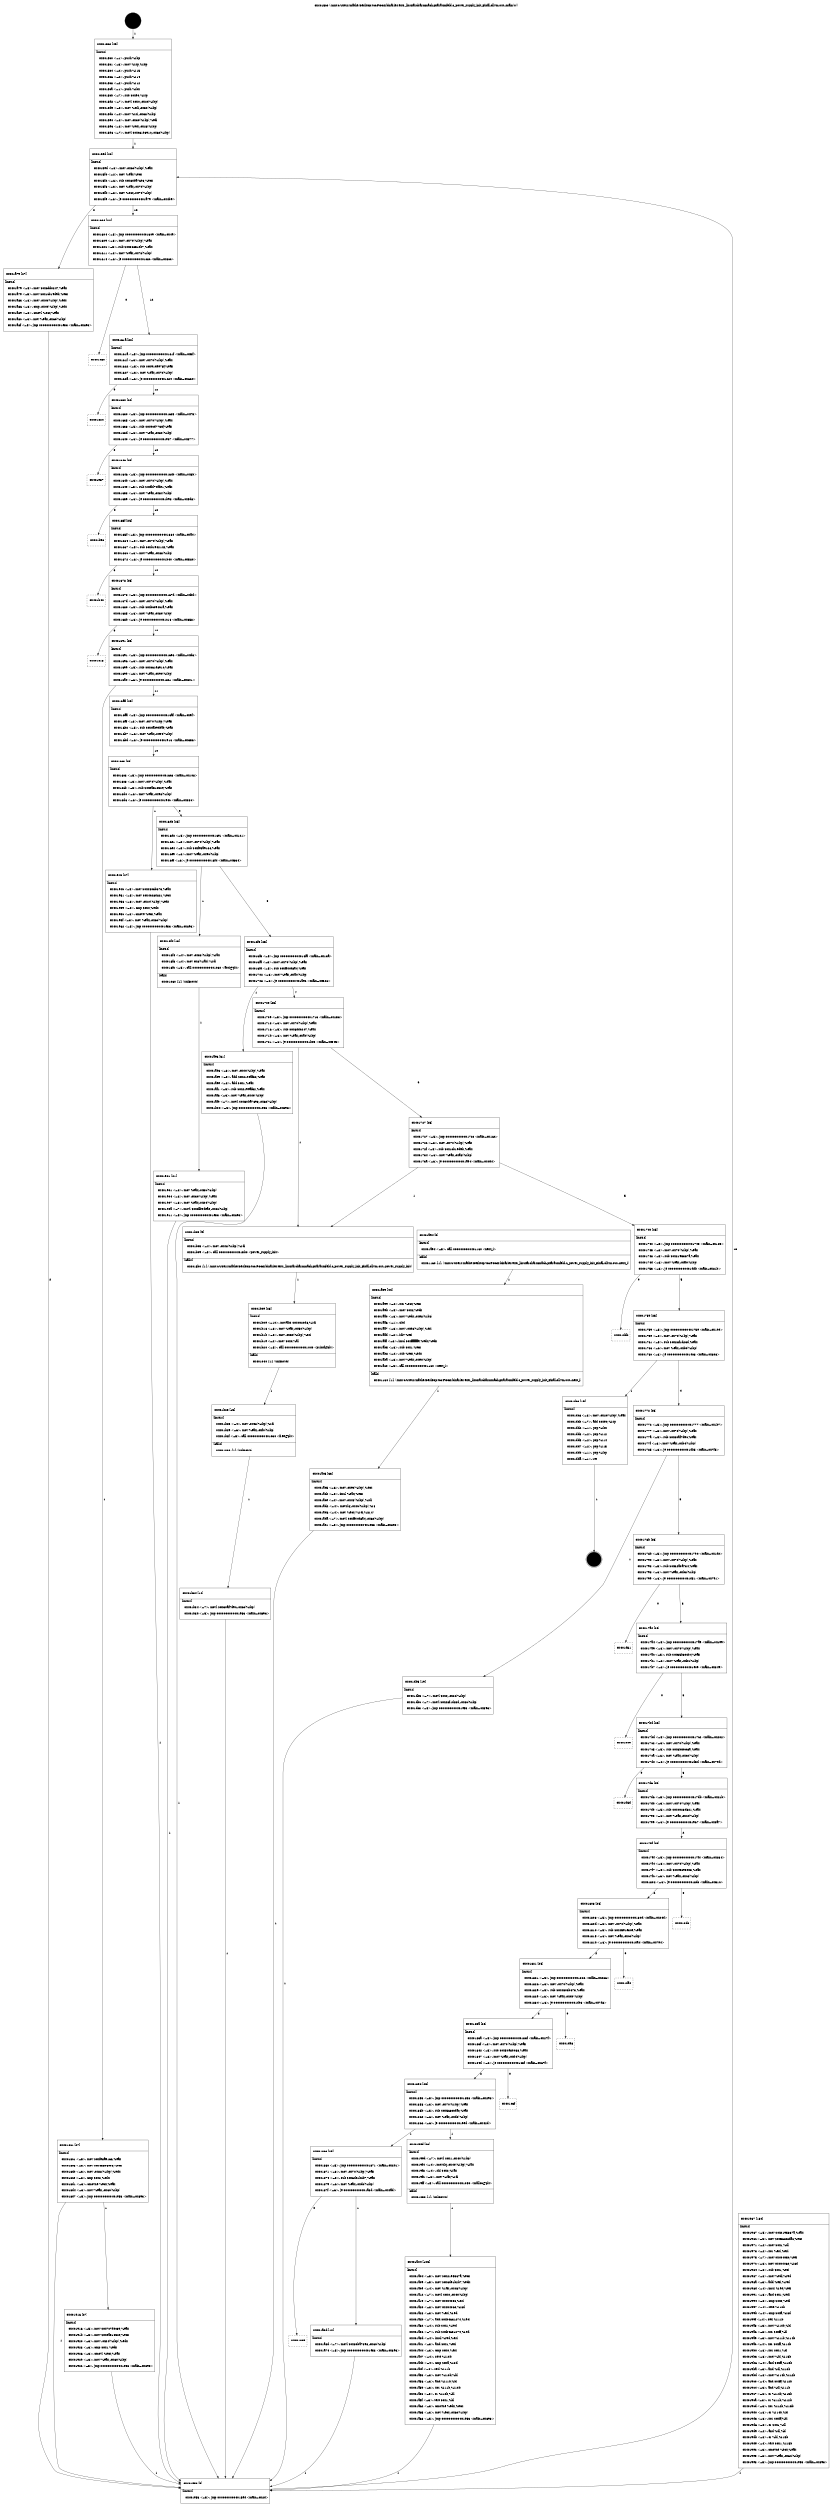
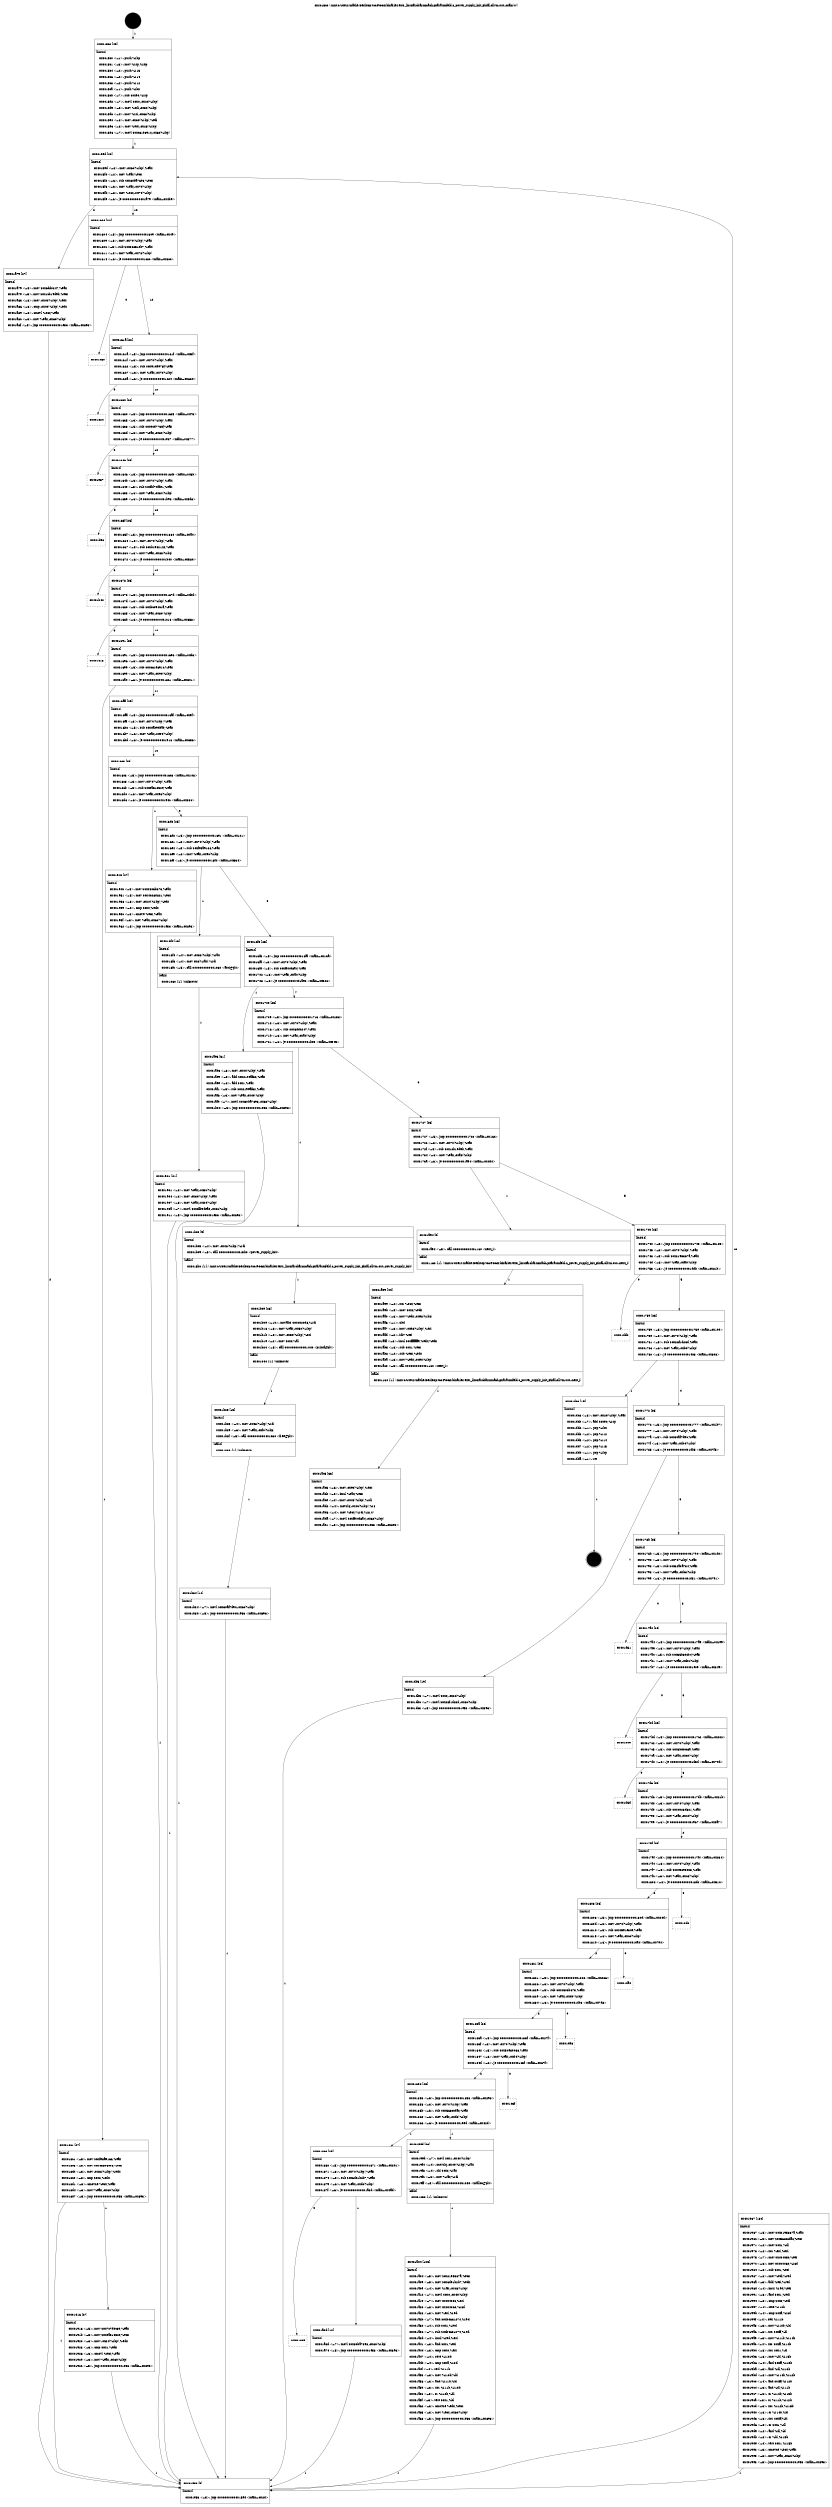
(375, 1196) -> (490, 1198)
(274, 2001) -> none
